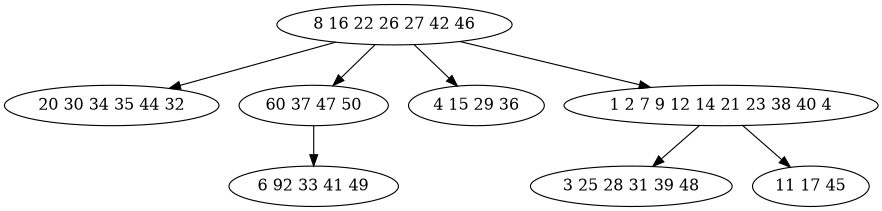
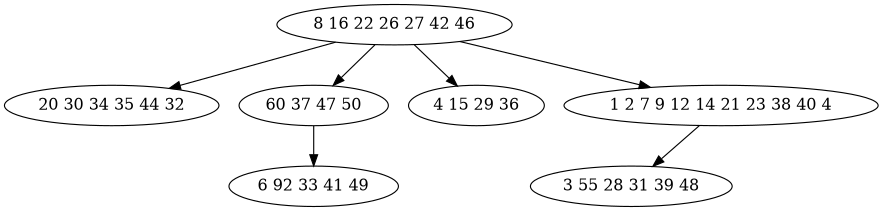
(631, 186) -> (631, 186)
(811, 186) -> none
